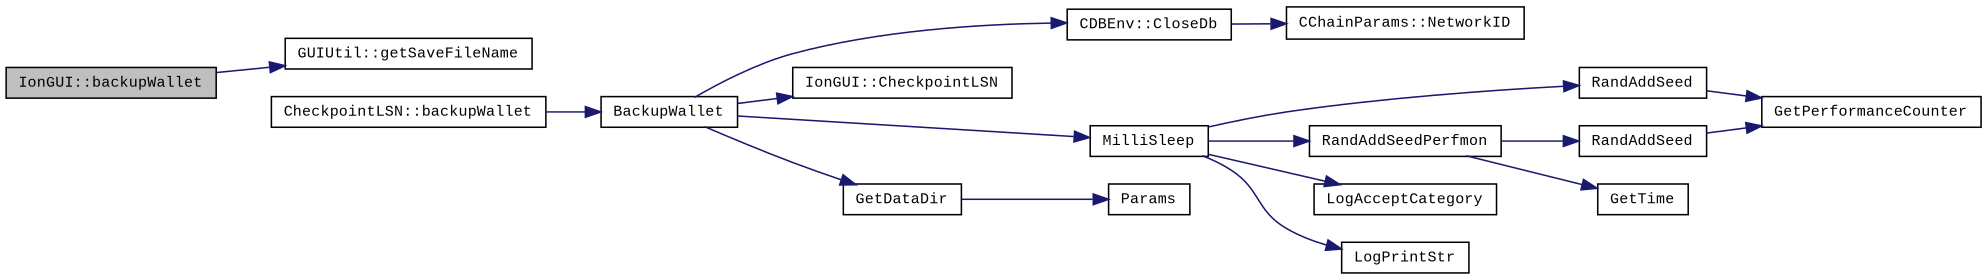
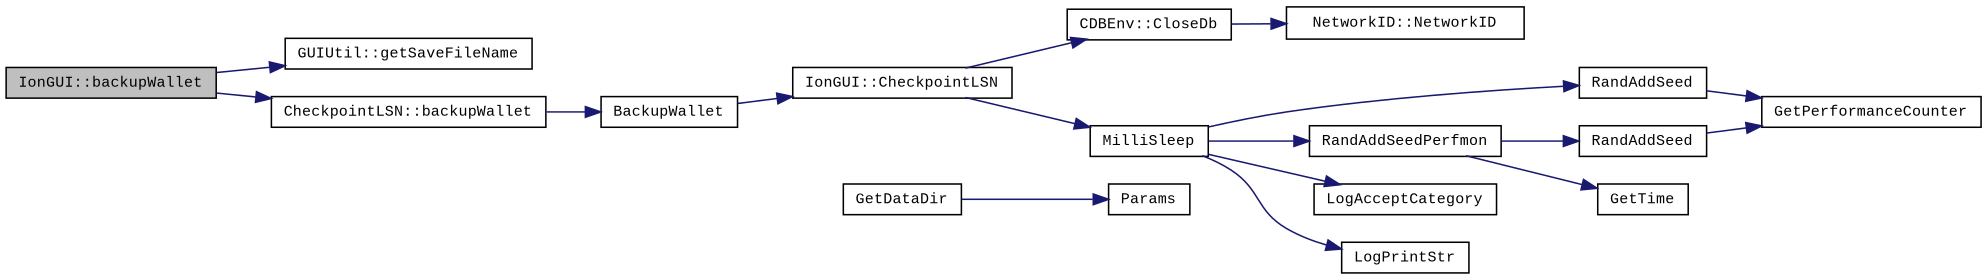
(1405, 23) -> (1405, 23)
(868, 38) -> (1018, 55)
none -> (236, 95)
(906, 126) -> (1020, 111)
(772, 155) -> none
